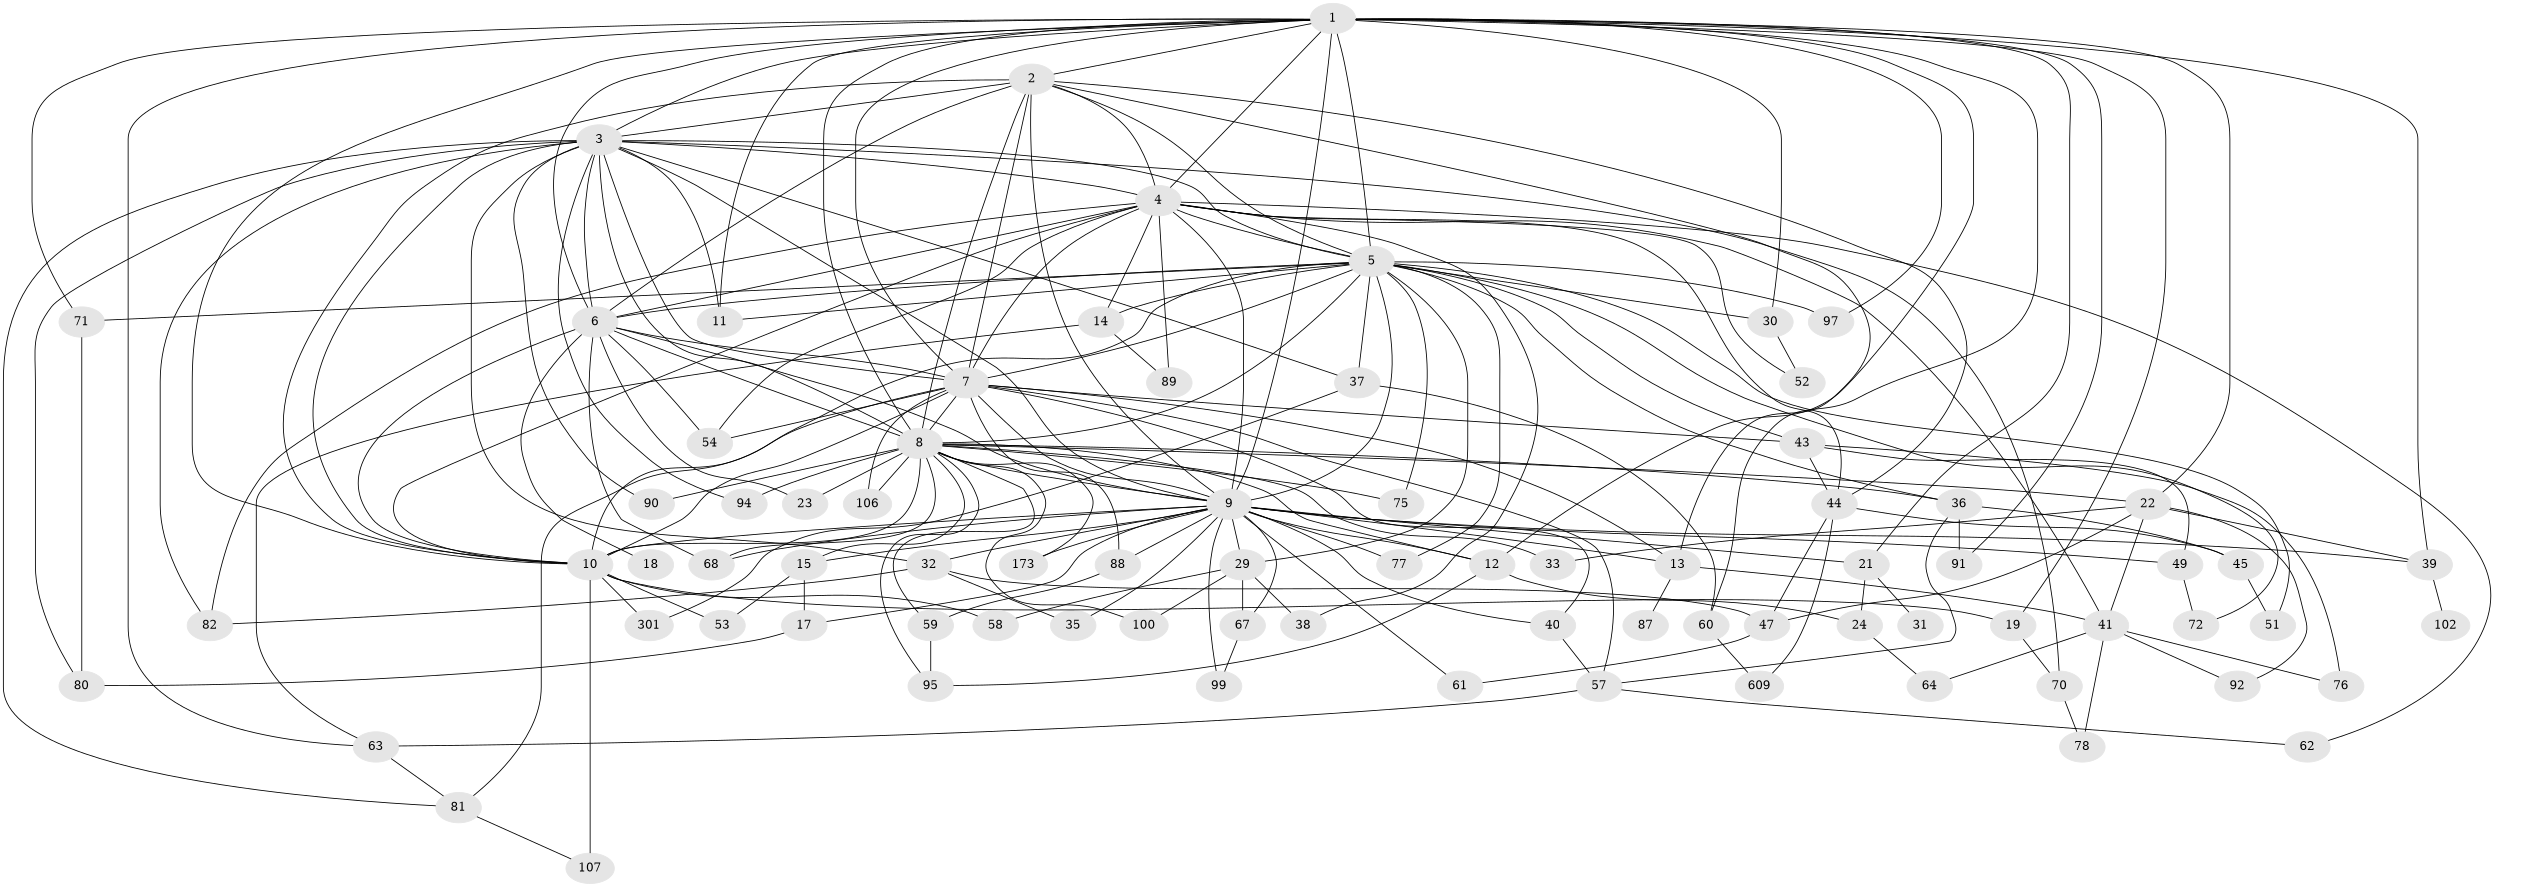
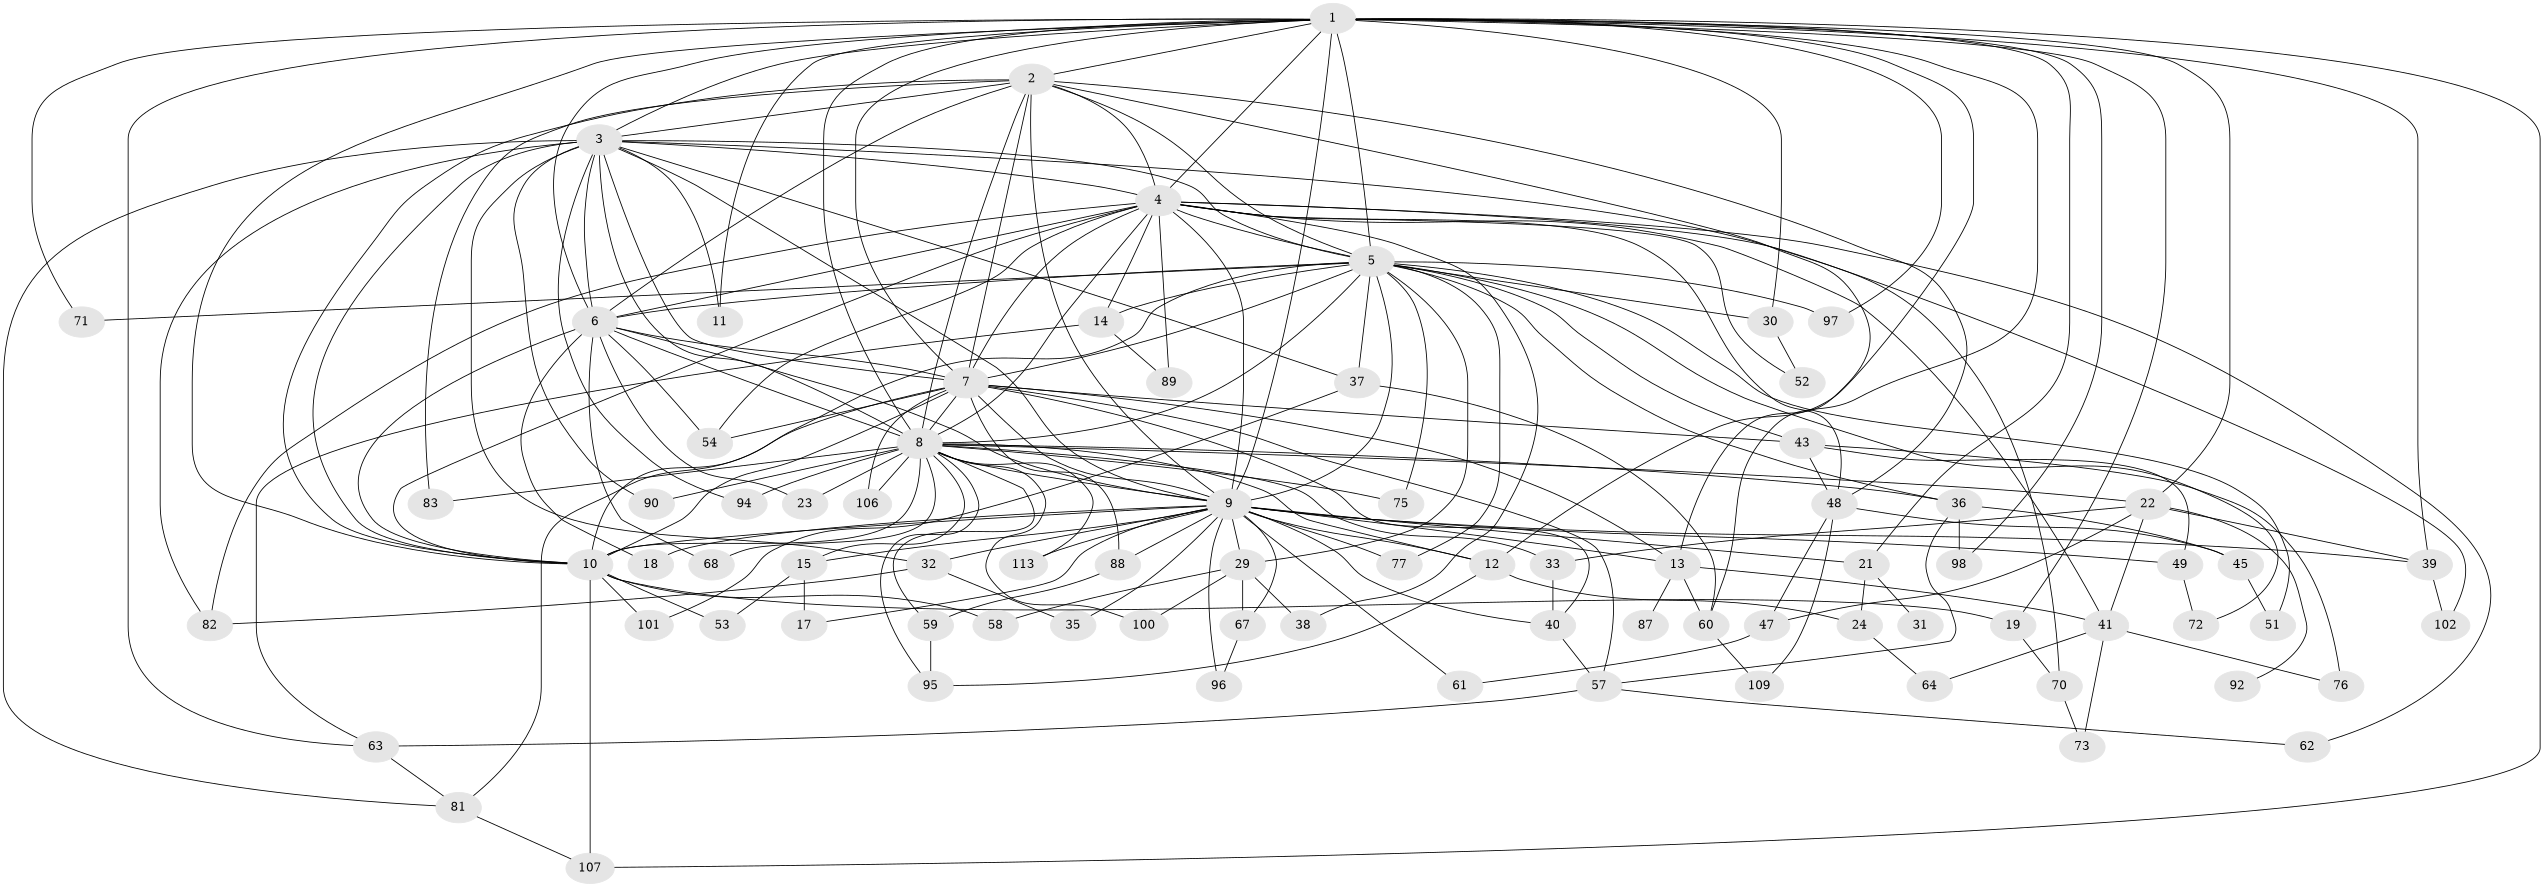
(1046, 292) -> none
none -> (1912, 295)
none -> (1051, 334)
none -> (431, 504)
(1834, 504) -> (1834, 504)
(933, 529) -> (936, 520)
(1023, 565) -> (1023, 565)
(1959, 565) -> (1959, 565)
(1350, 589) -> none
none -> (1692, 594)
none -> (1553, 595)
(649, 626) -> (649, 626)
(2172, 656) -> none
(82, 686) -> none
(1219, 686) -> (1219, 686)
(1759, 686) -> (1759, 686)
(2082, 747) -> (2082, 747)
none -> (2485, 773)
